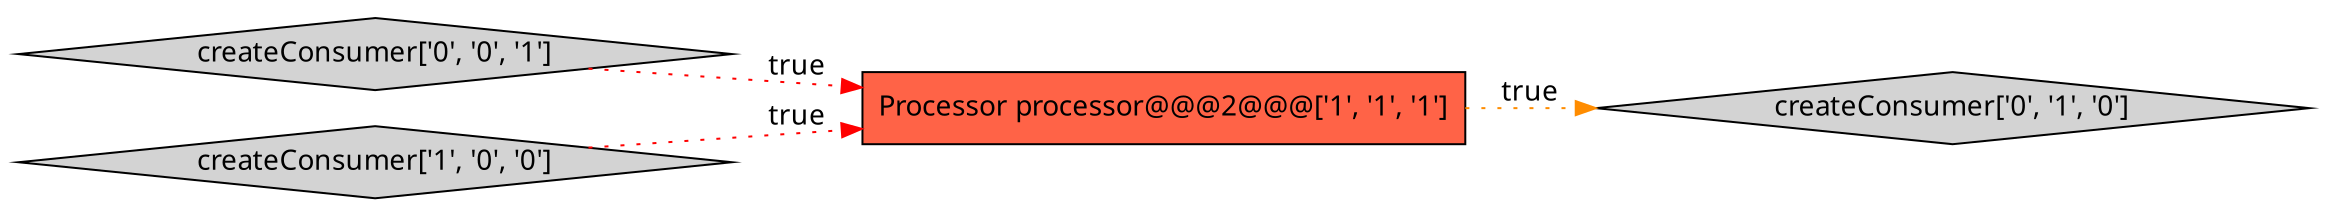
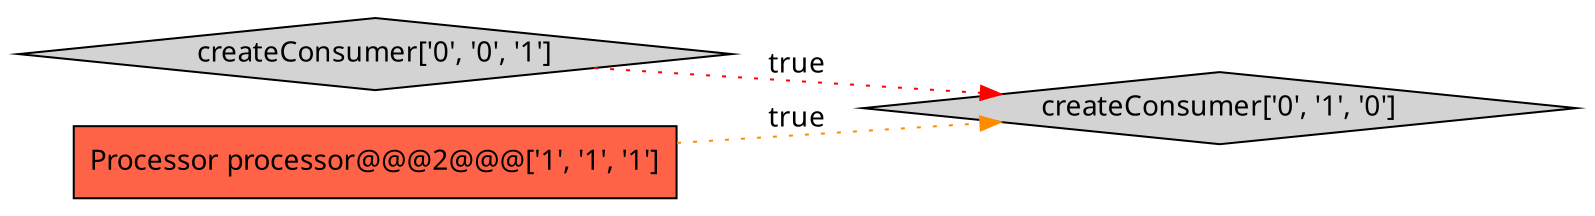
(715, 77) -> (787, 80)
(375, 162) -> none
